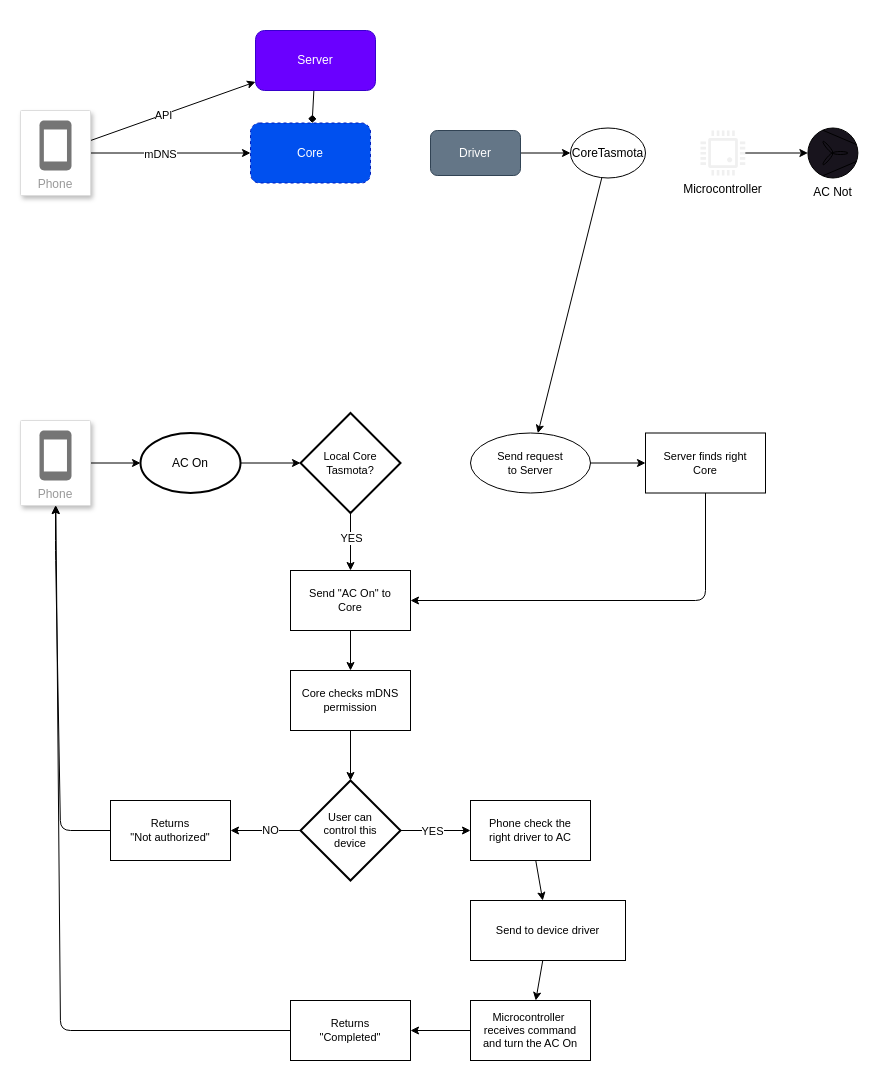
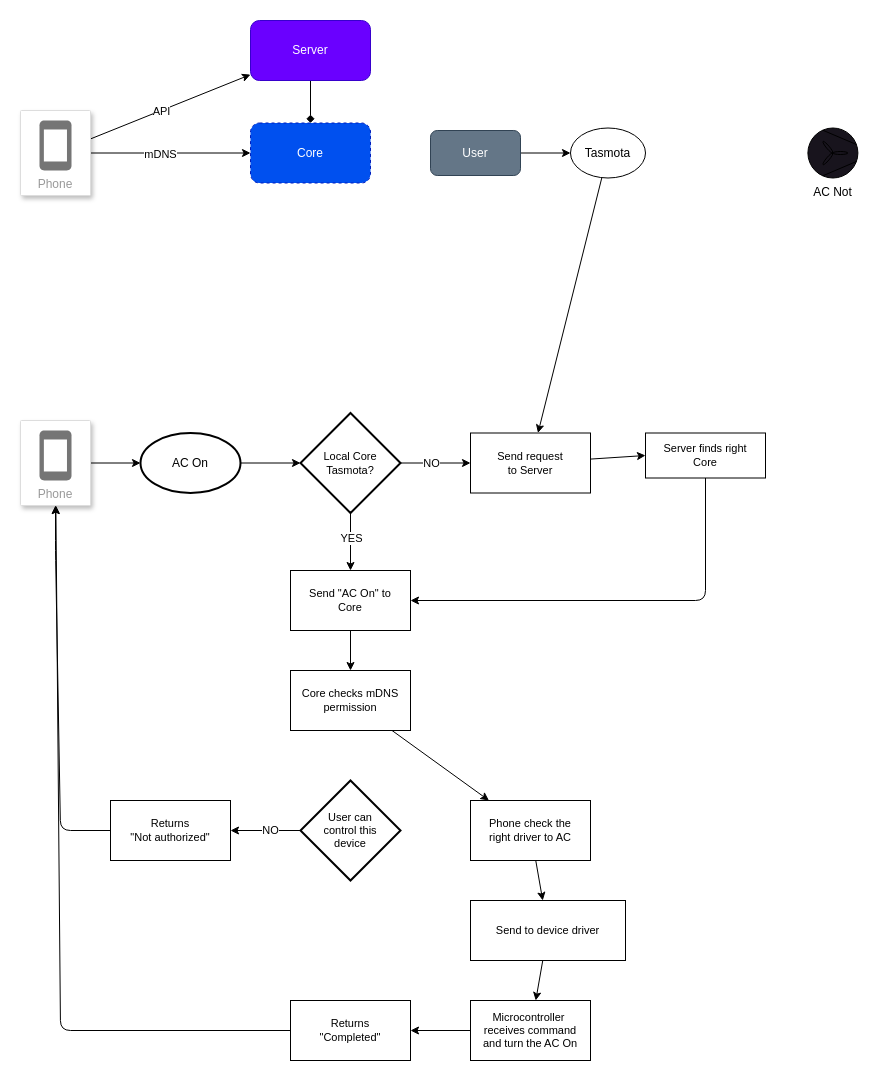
(316, 61) -> (311, 51)
(723, 153) -> none
(773, 153) -> none
(476, 154) -> (476, 154)
(608, 154) -> (608, 154)
none -> (432, 463)
(531, 463) -> (531, 463)
(706, 463) -> (706, 456)
(351, 752) -> (438, 763)
(432, 831) -> none
